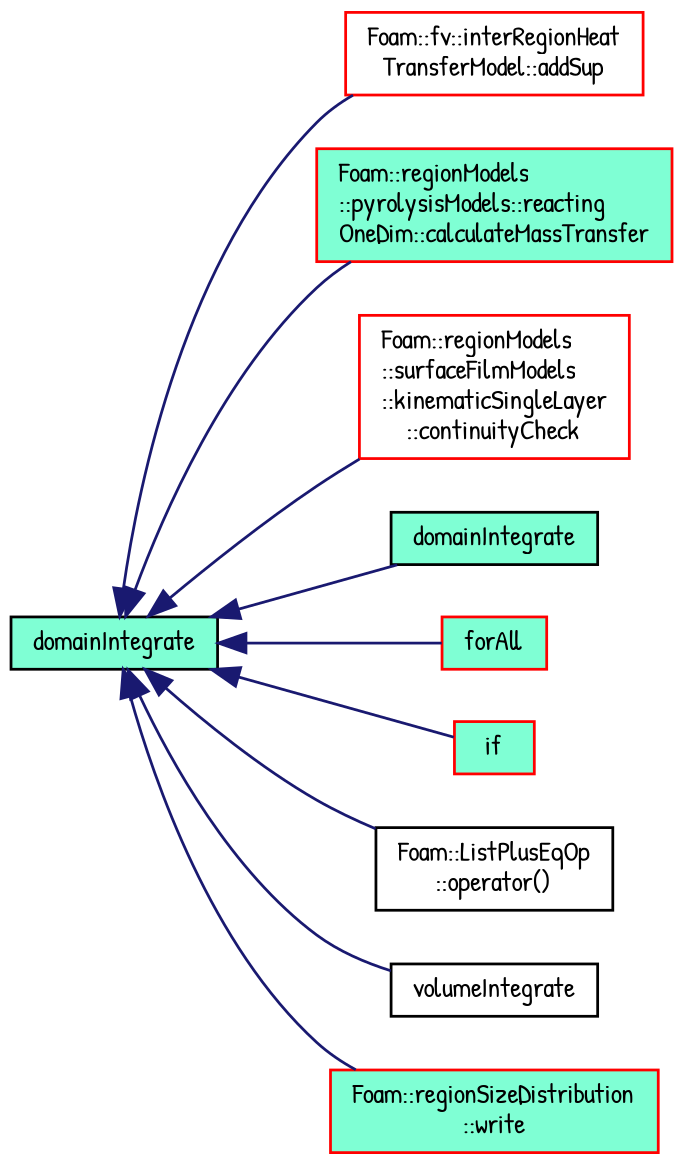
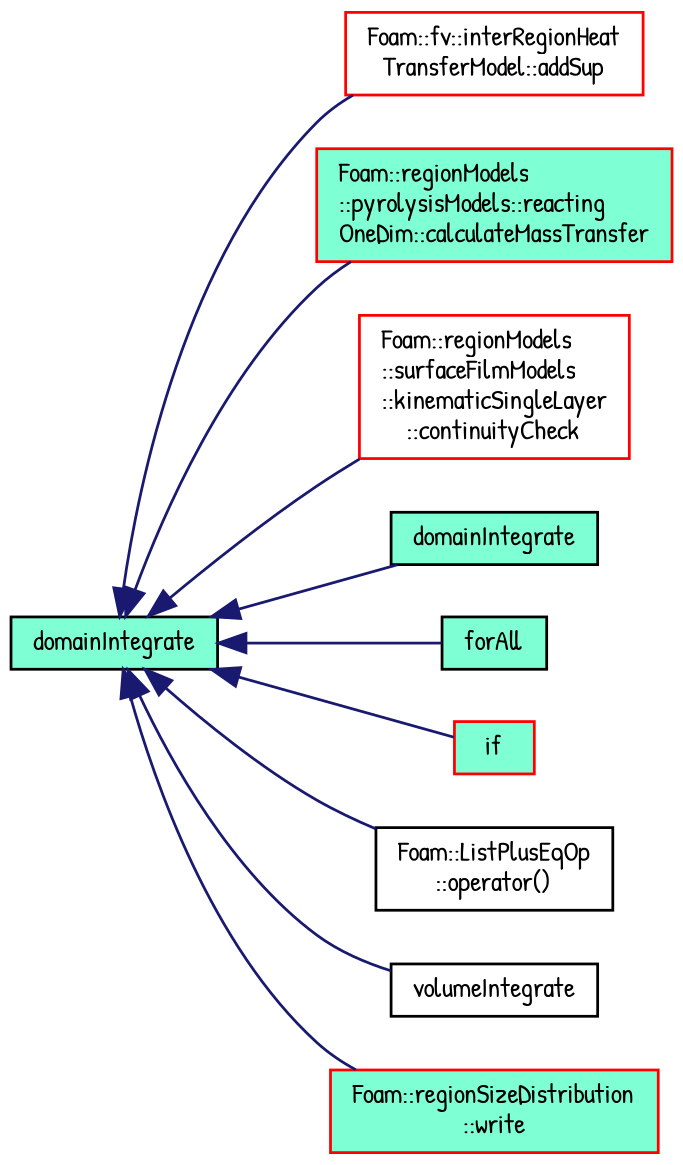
(494, 643) -> (494, 643)
